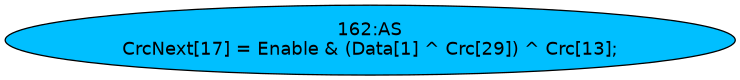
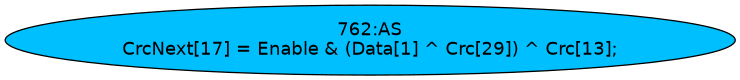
(370, 40) -> (370, 40)
